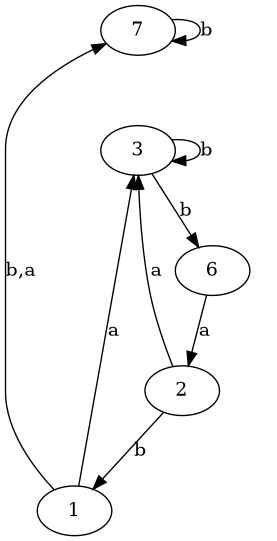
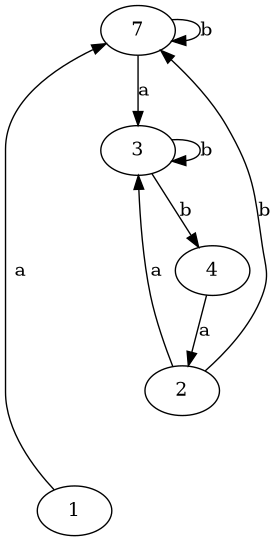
(21, 271) -> (21, 271)
(213, 271) -> (213, 271)
(105, 338) -> (138, 83)
(133, 446) -> (258, 213)
